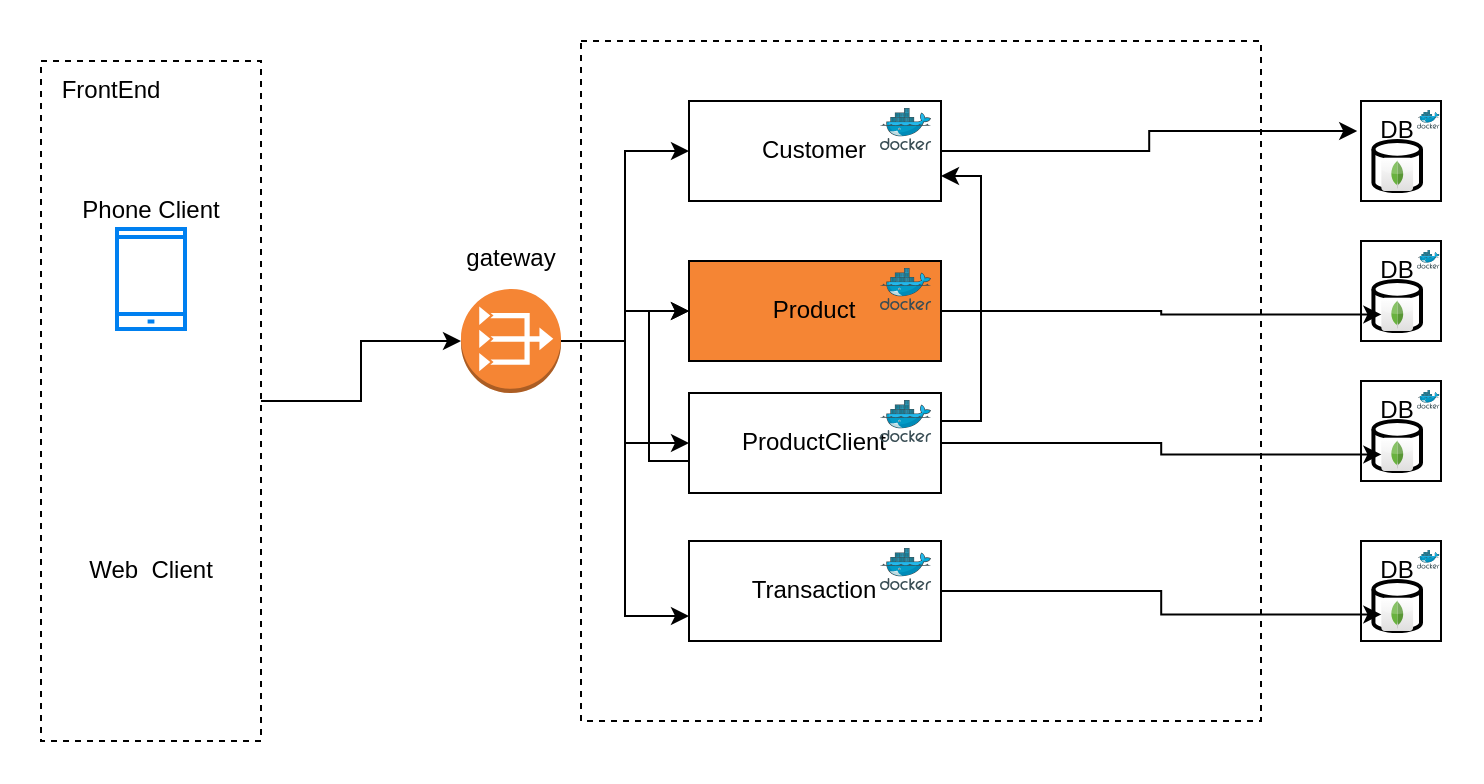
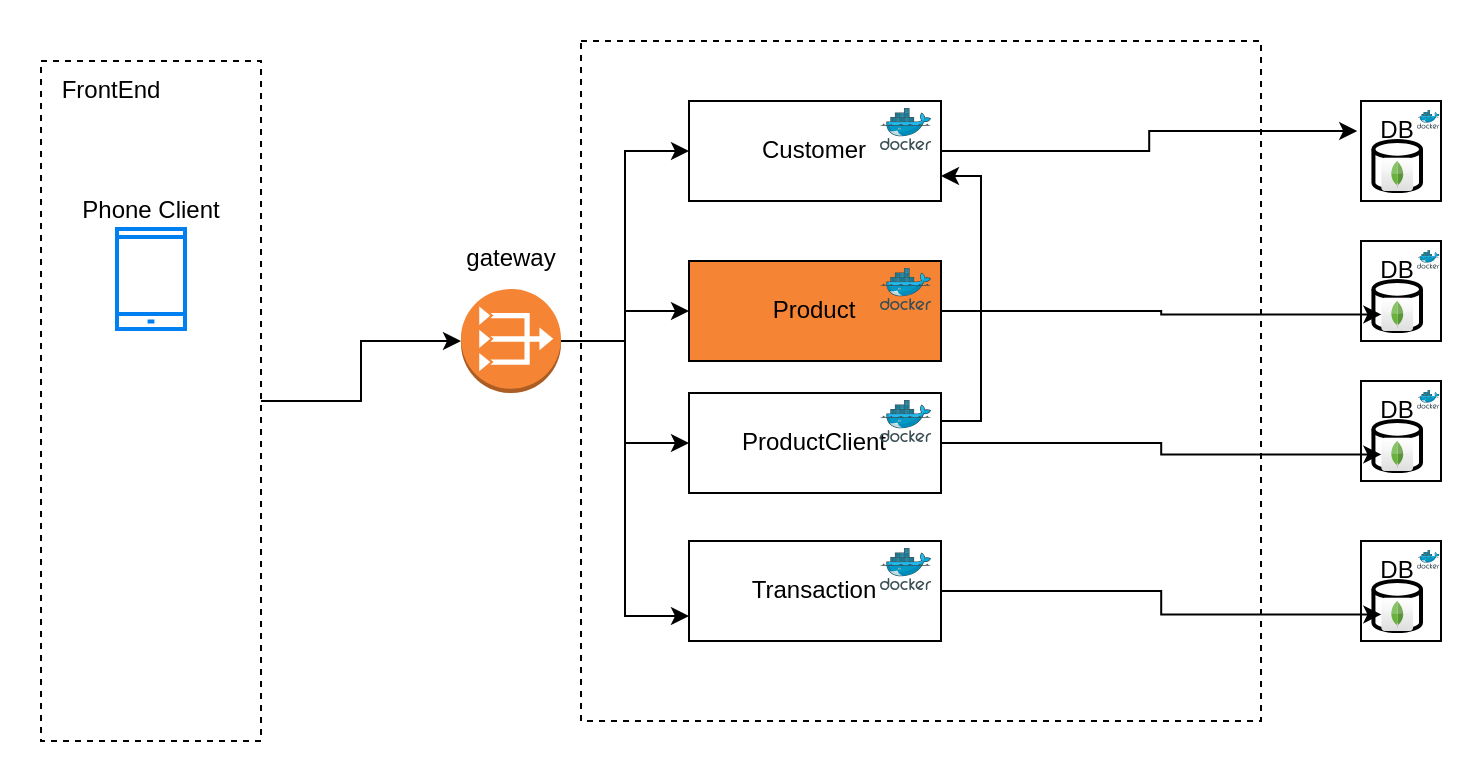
(649, 408) -> none
(151, 571) -> none
